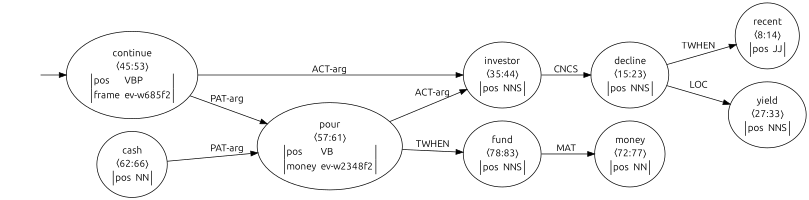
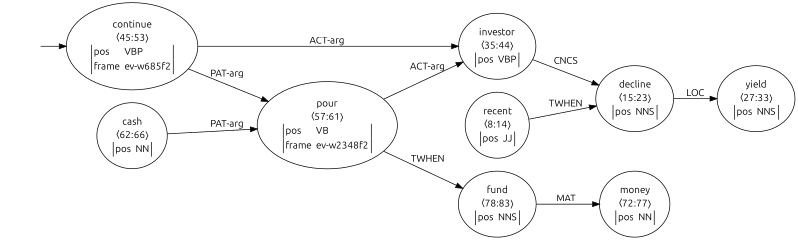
(698, 56) -> (559, 113)
(513, 88) -> (507, 60)
(301, 167) -> (299, 145)
